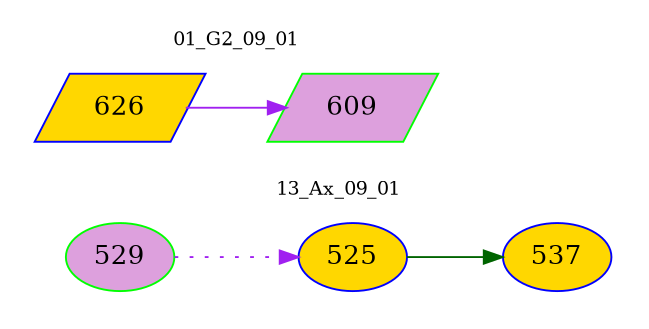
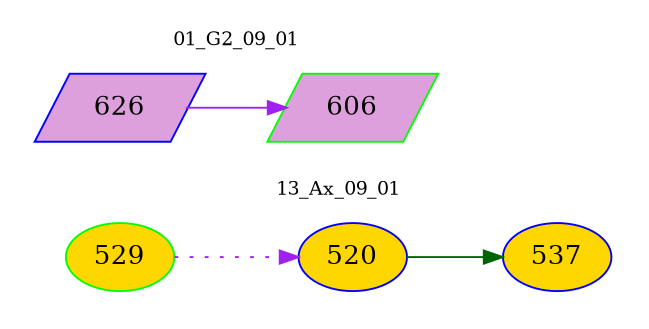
(120, 108) -> (120, 108)
(353, 108) -> (353, 108)
(120, 257) -> (120, 257)
(353, 257) -> (353, 257)
